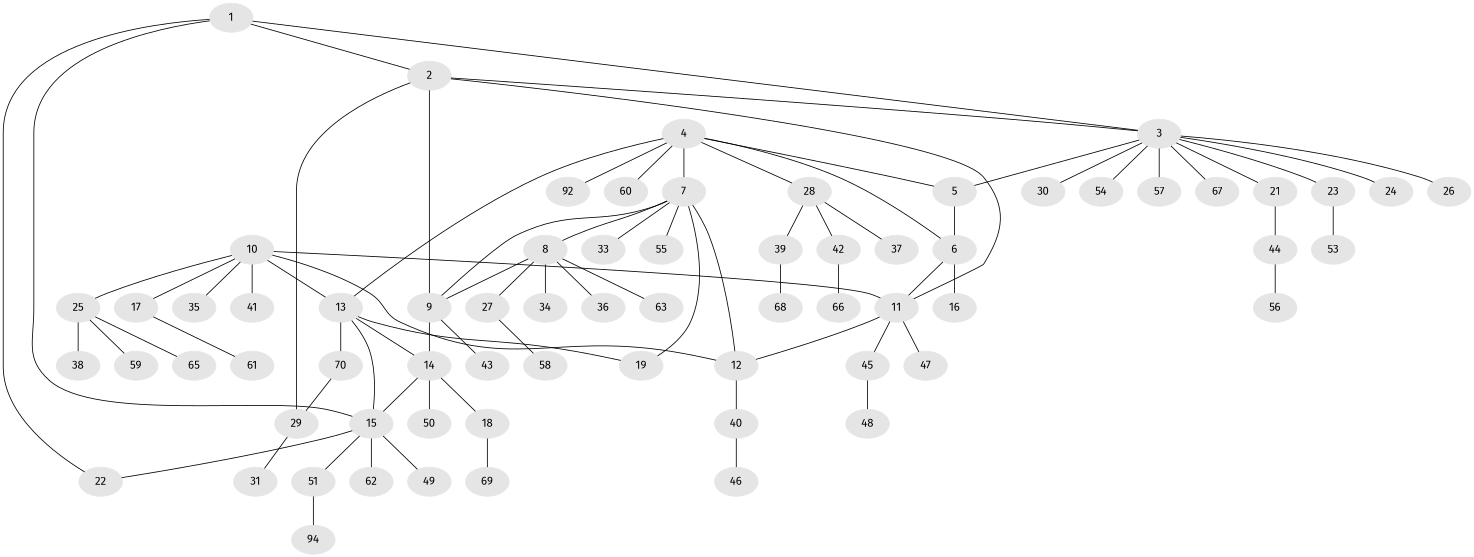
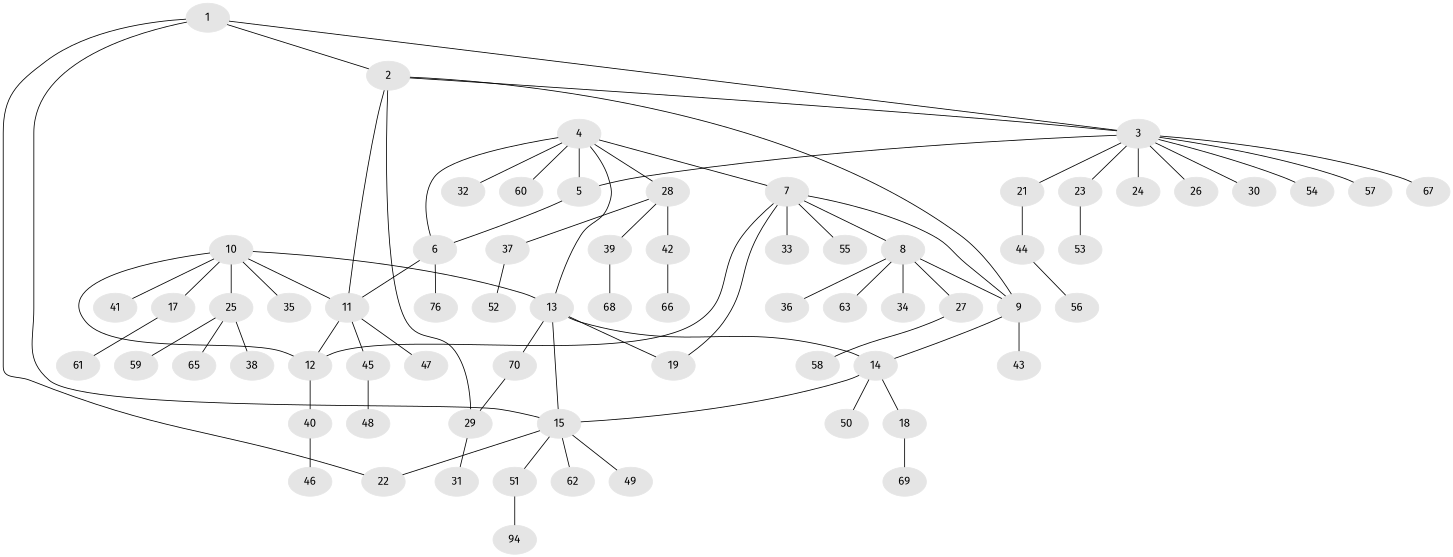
(568, 192) -> (463, 192)
none -> (494, 308)
(955, 308) -> (436, 308)
